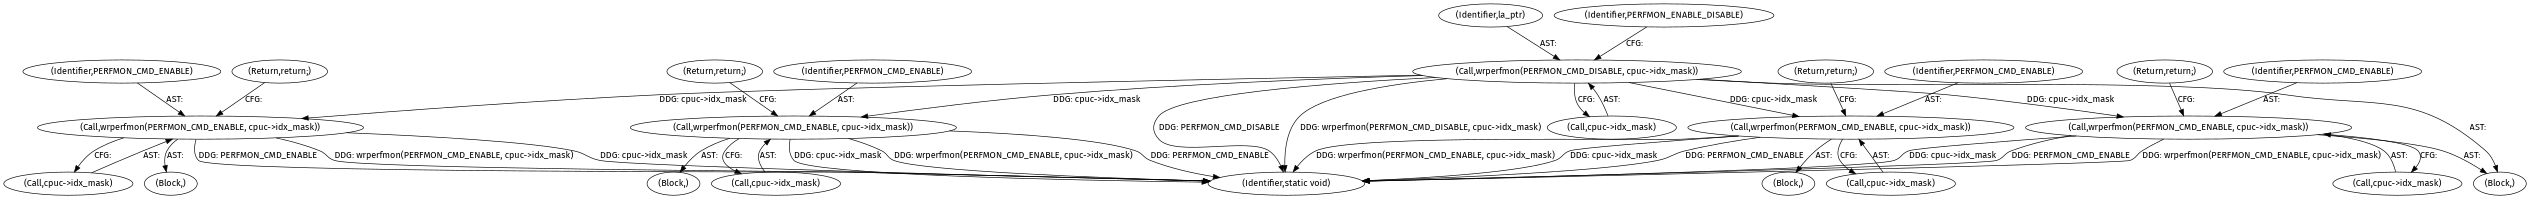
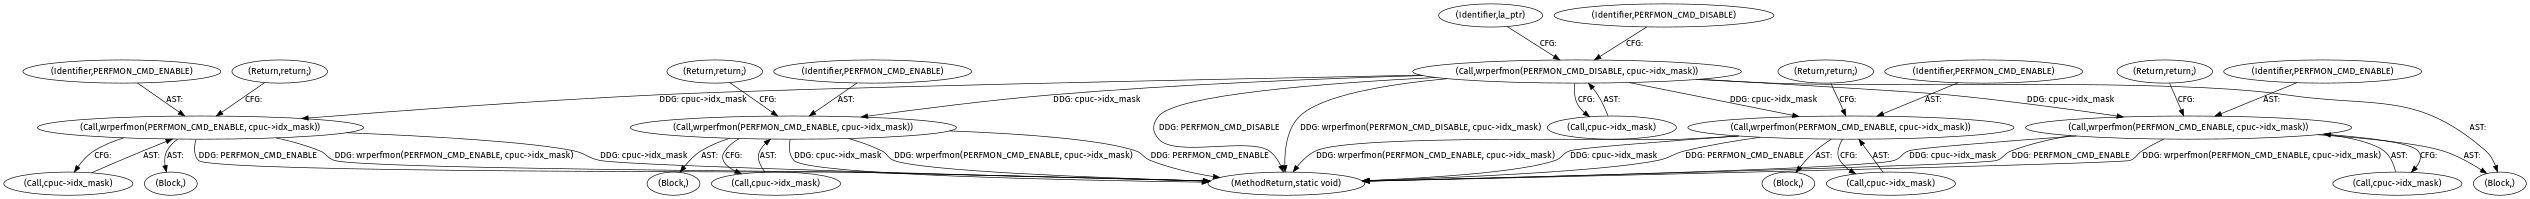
(1664, 15) -> (1664, 15)
(1550, 43) -> (1550, 43)
(1286, 184) -> (1286, 184)
